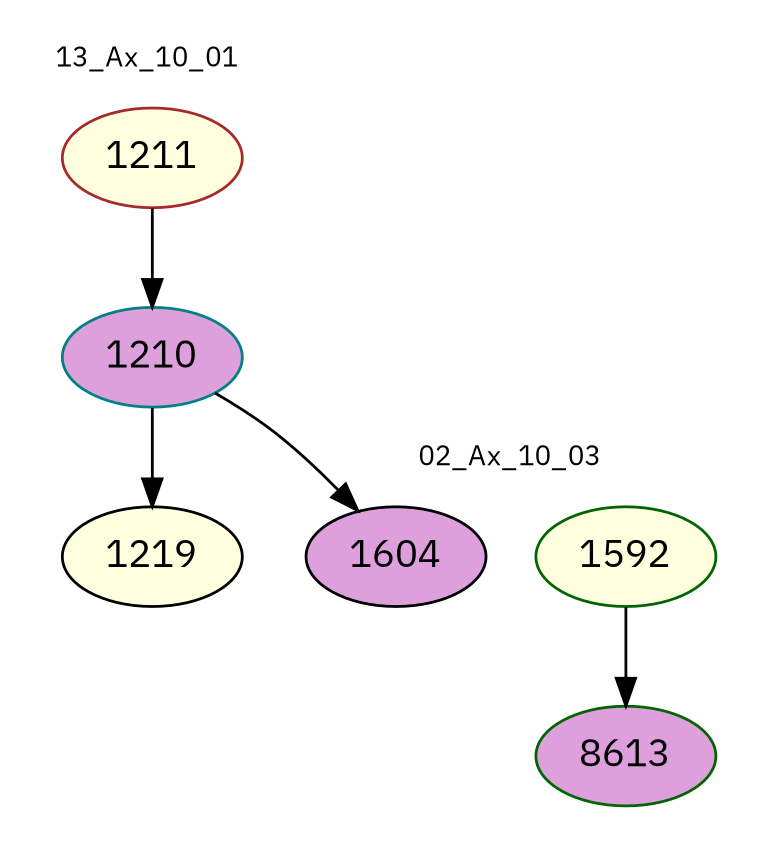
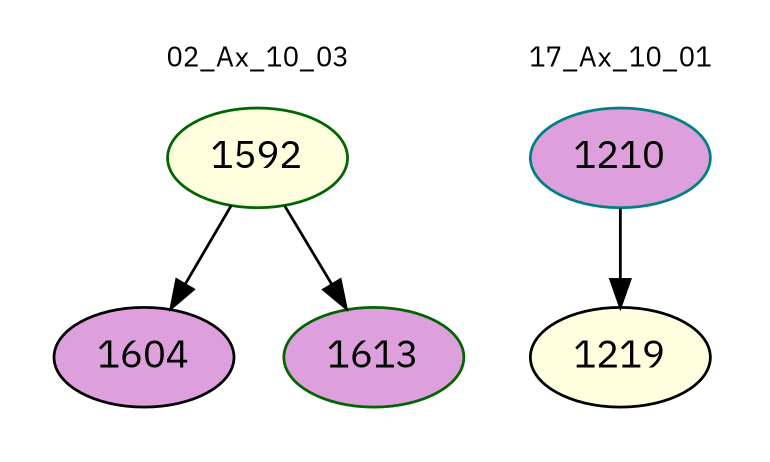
(148, 60) -> (622, 60)
(152, 158) -> none
(304, 457) -> (208, 245)
(626, 756) -> (374, 357)
